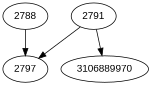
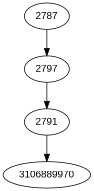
(25, 16) -> (47, 16)
(62, 40) -> (47, 92)
